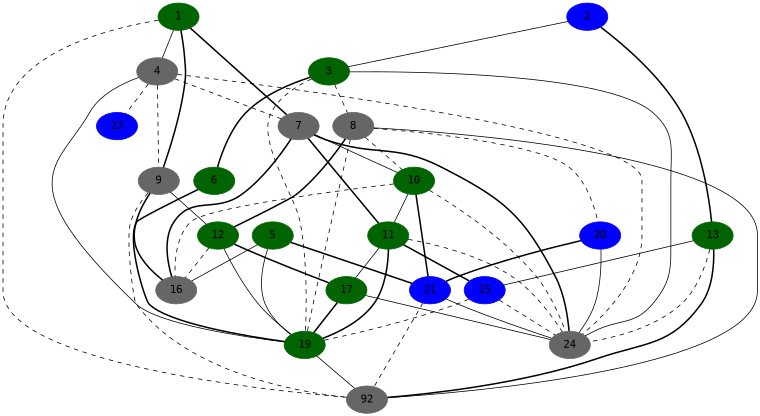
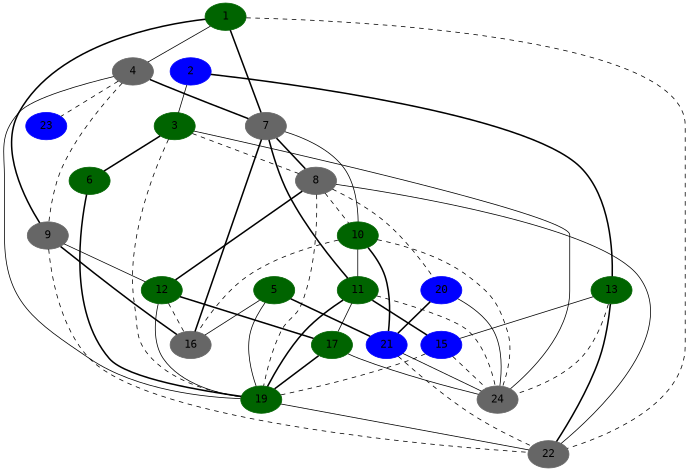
(228, 99) -> (199, 99)
(502, 125) -> none
(479, 188) -> (297, 160)
(367, 400) -> (548, 454)
